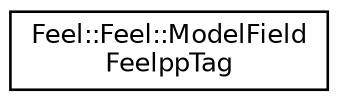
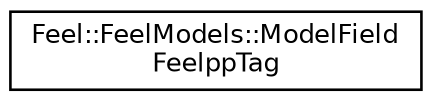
(169, 51) -> (216, 51)
